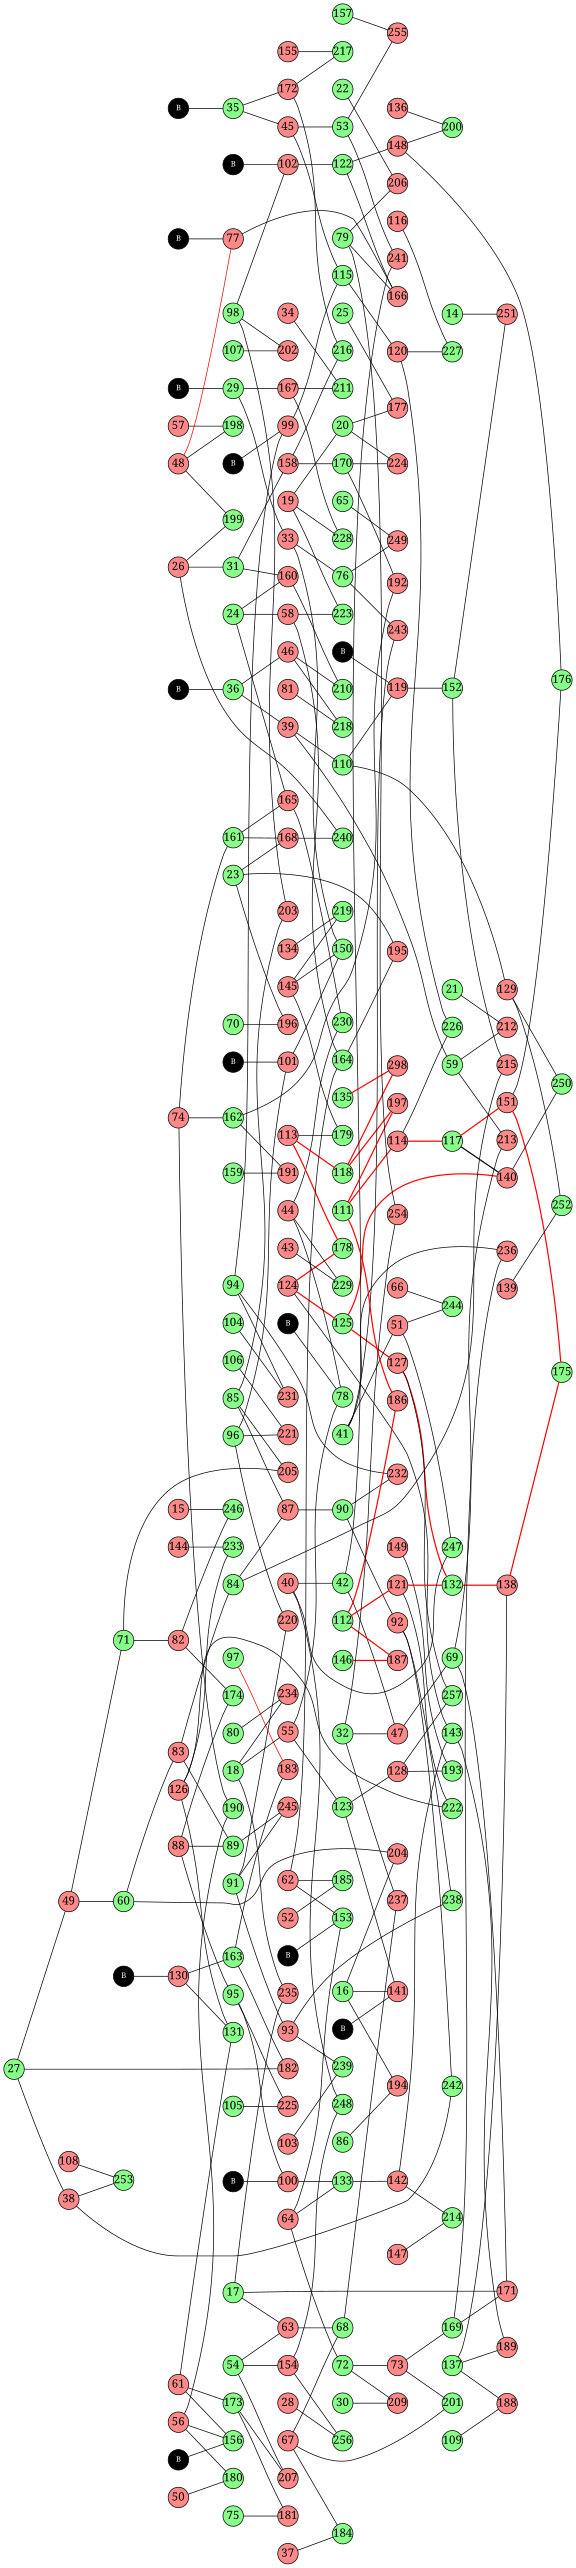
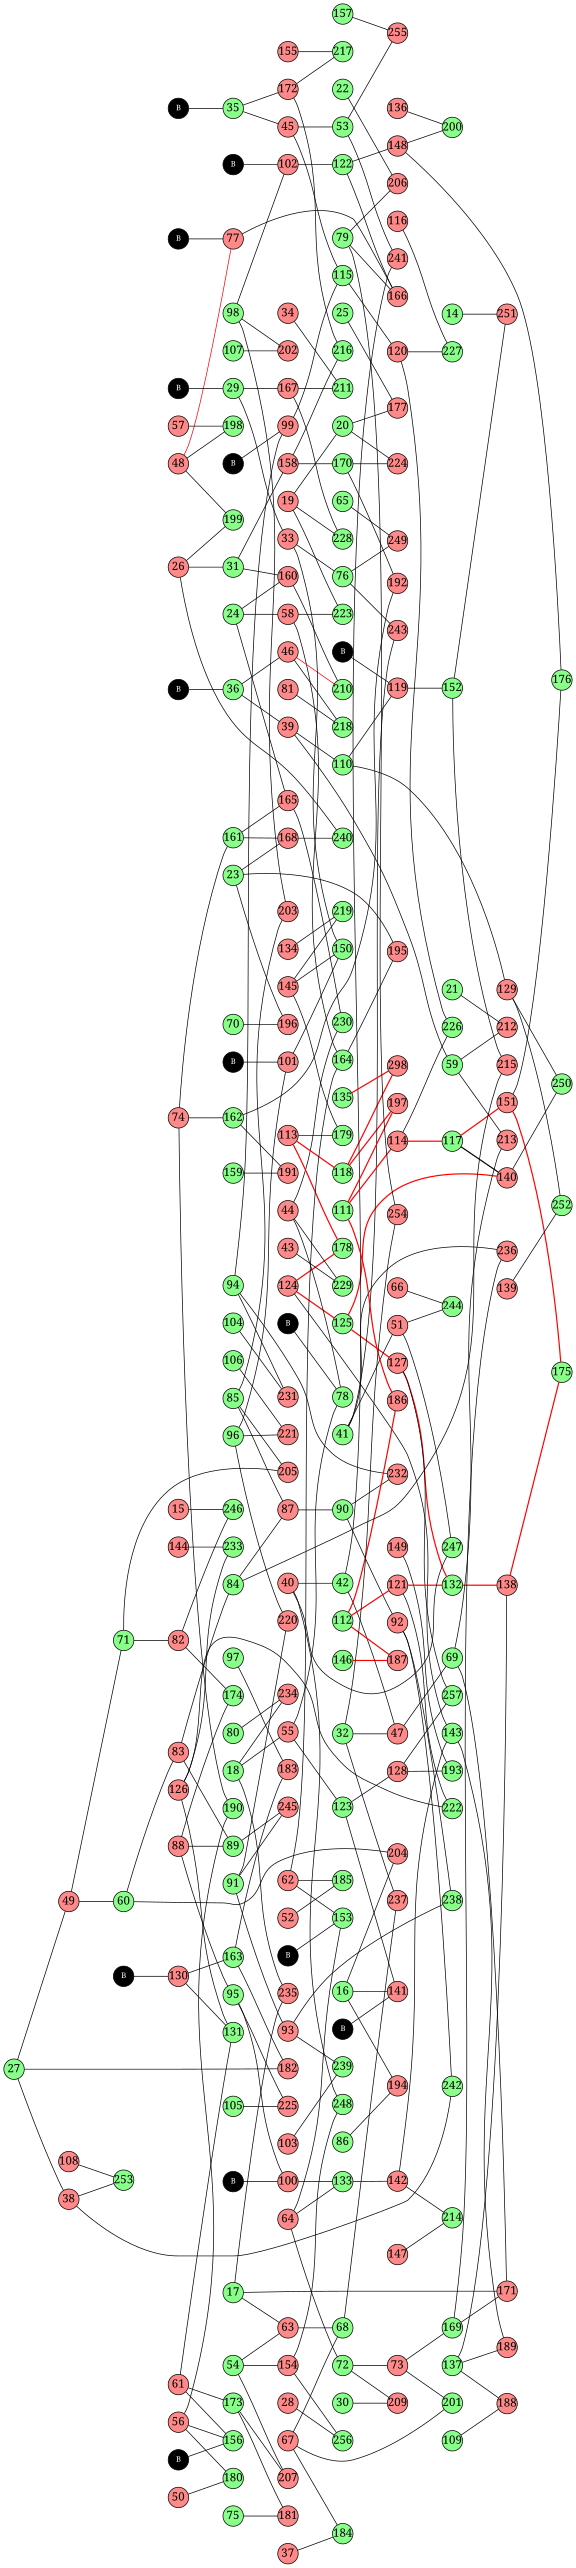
(314, 669) -> (314, 669)
(258, 1709) -> (258, 1709)
